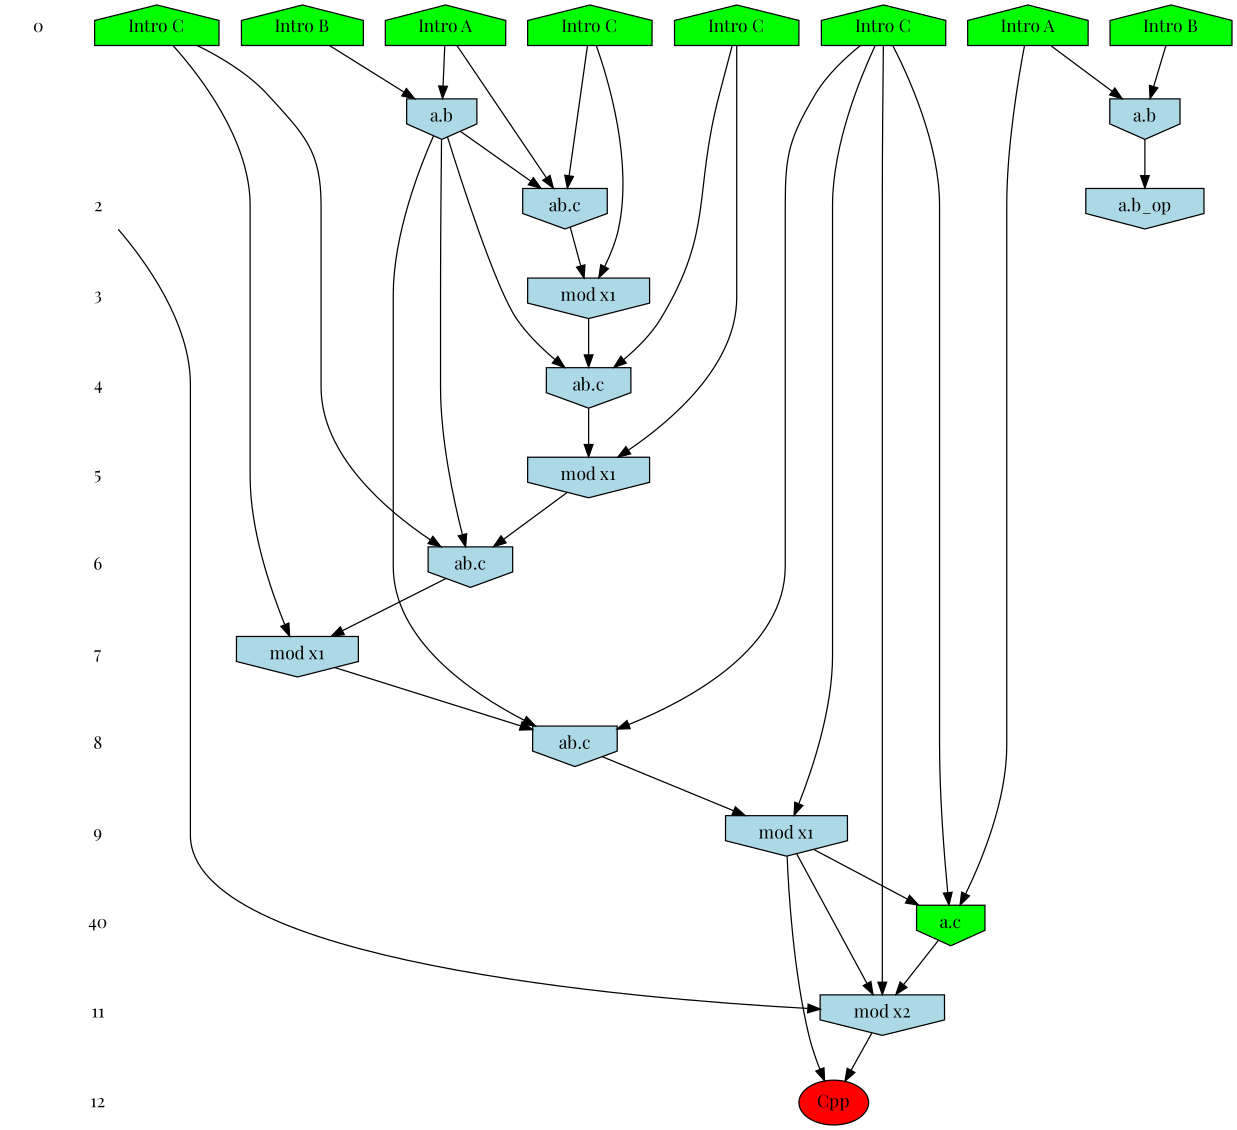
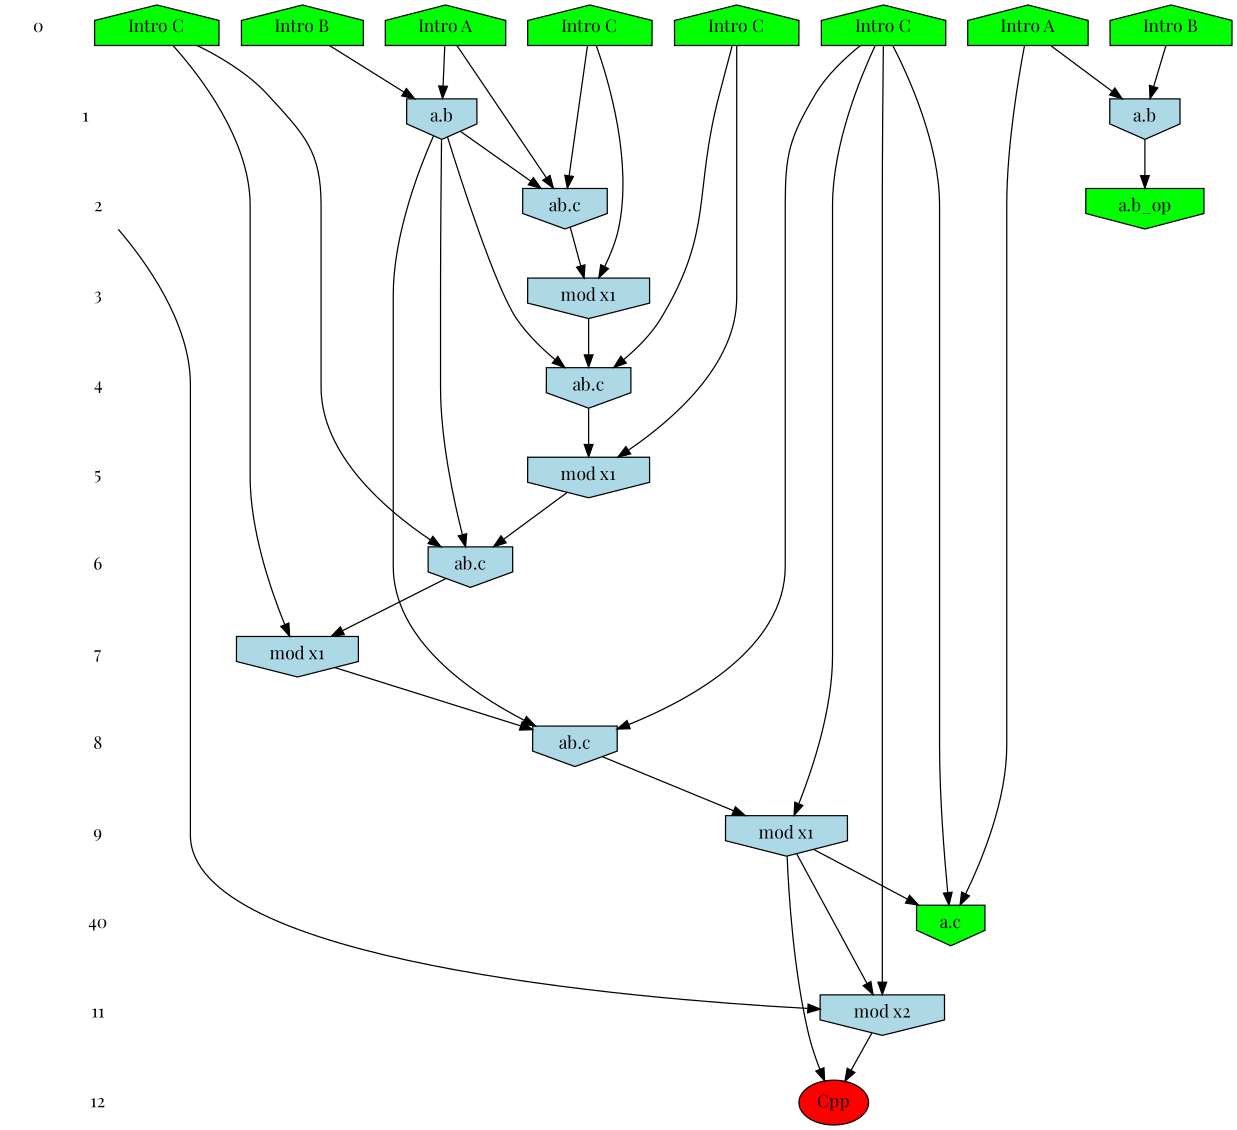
none -> (86, 117)
(1145, 207) -> (1145, 207)
(921, 962) -> none
